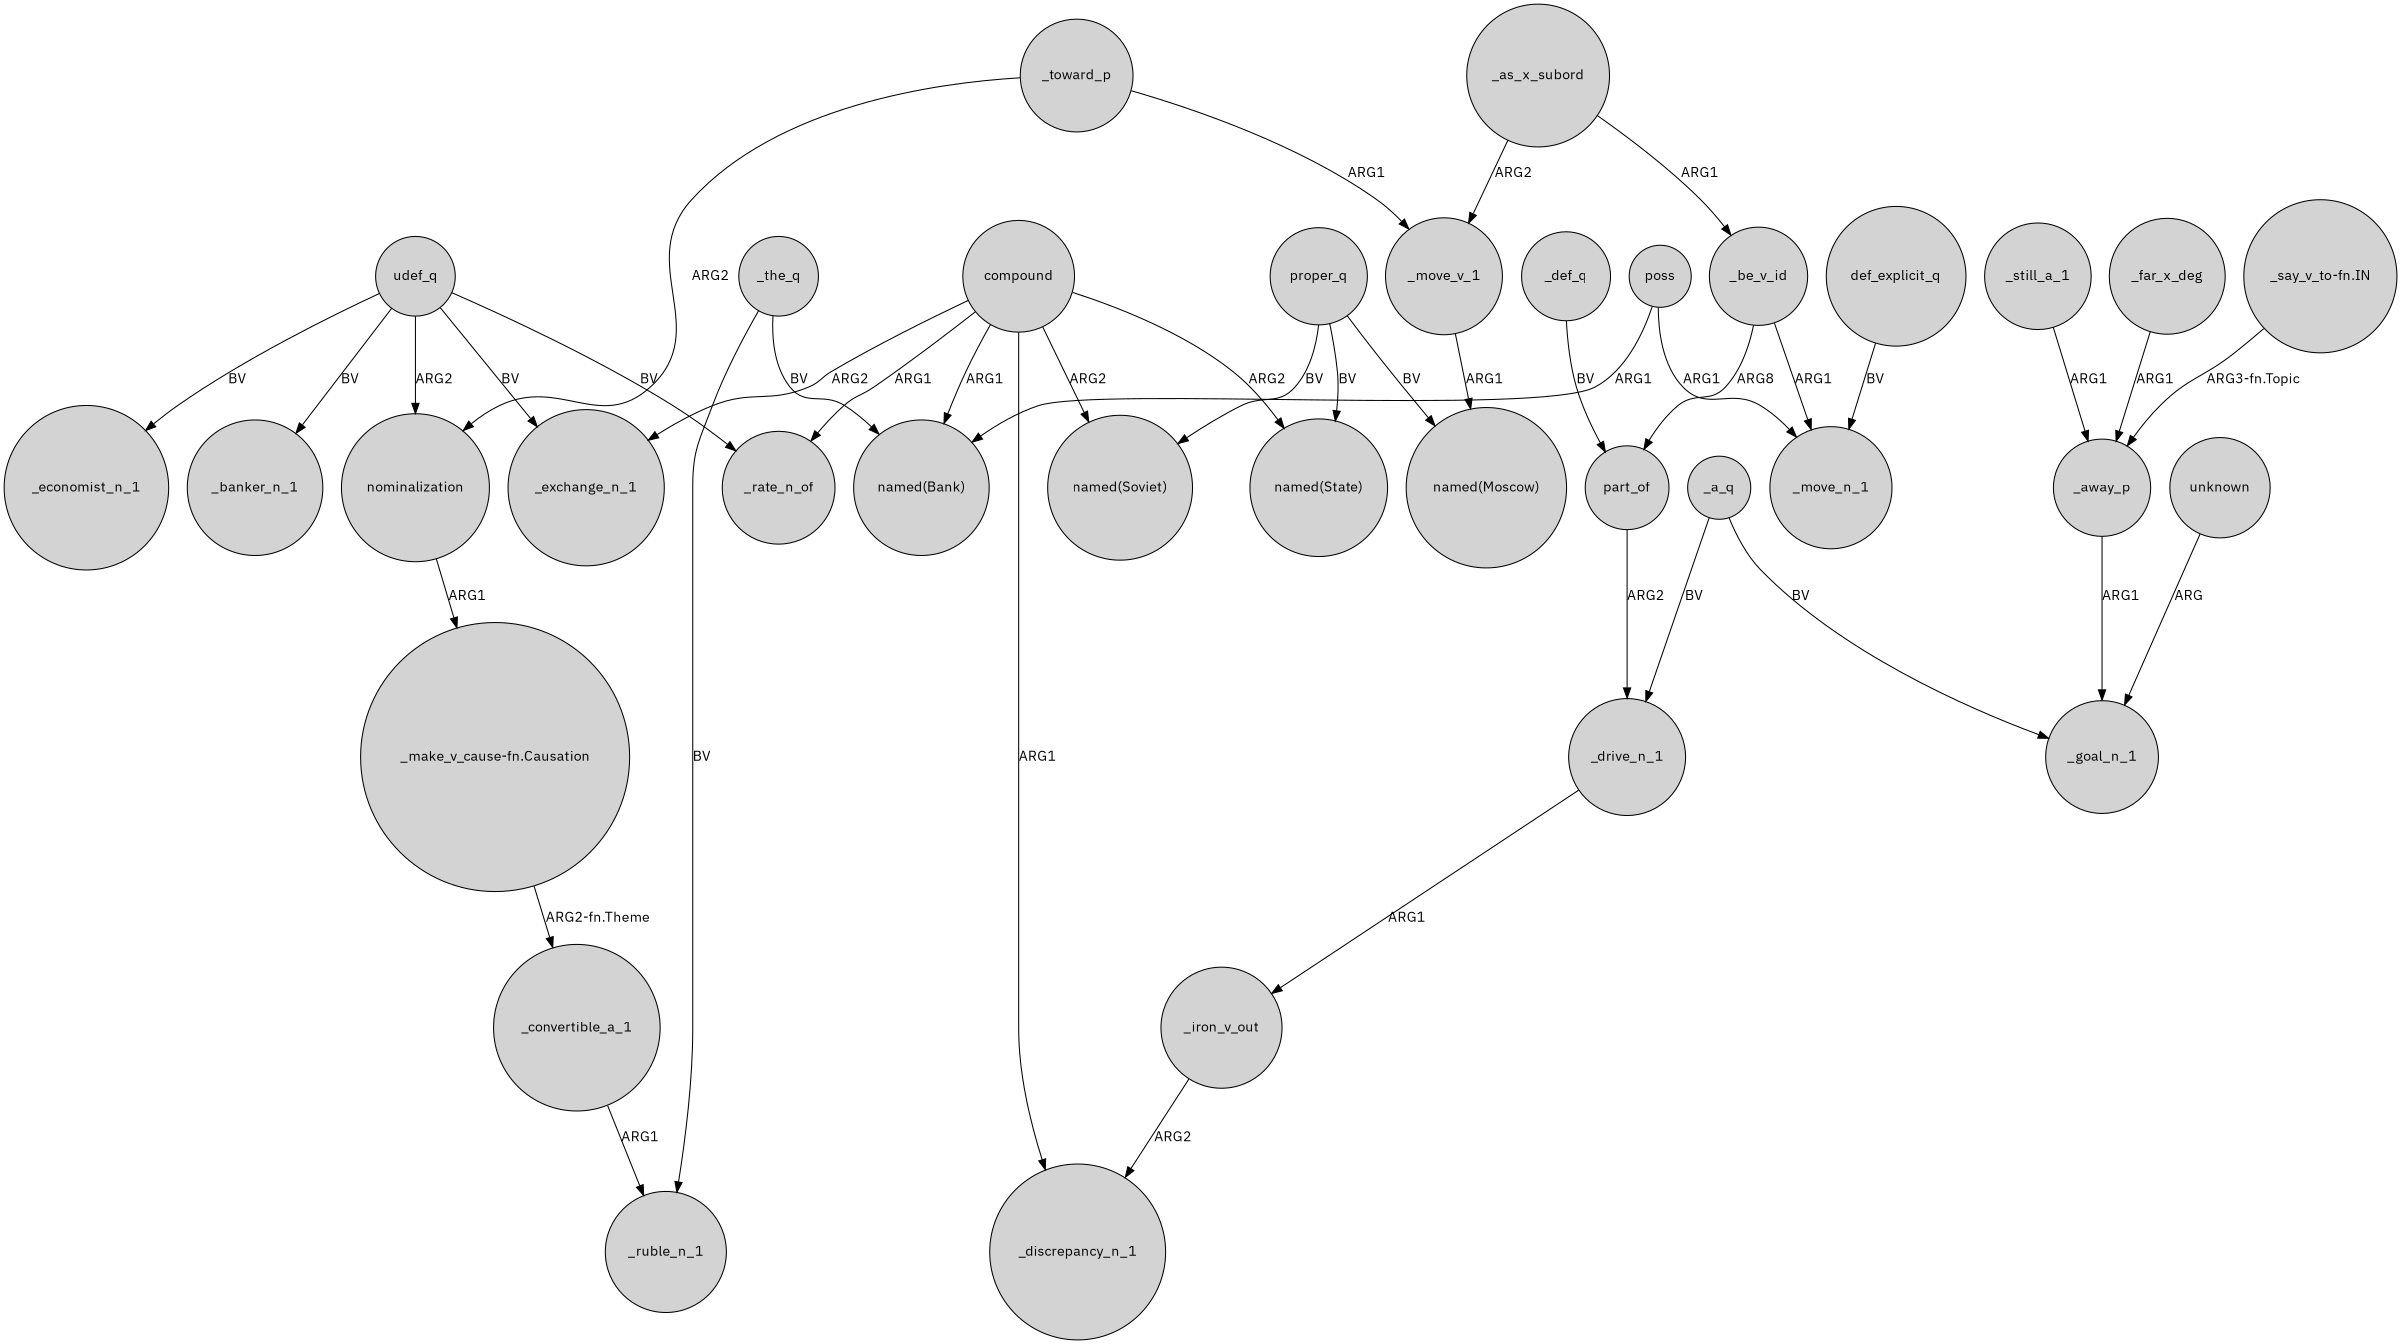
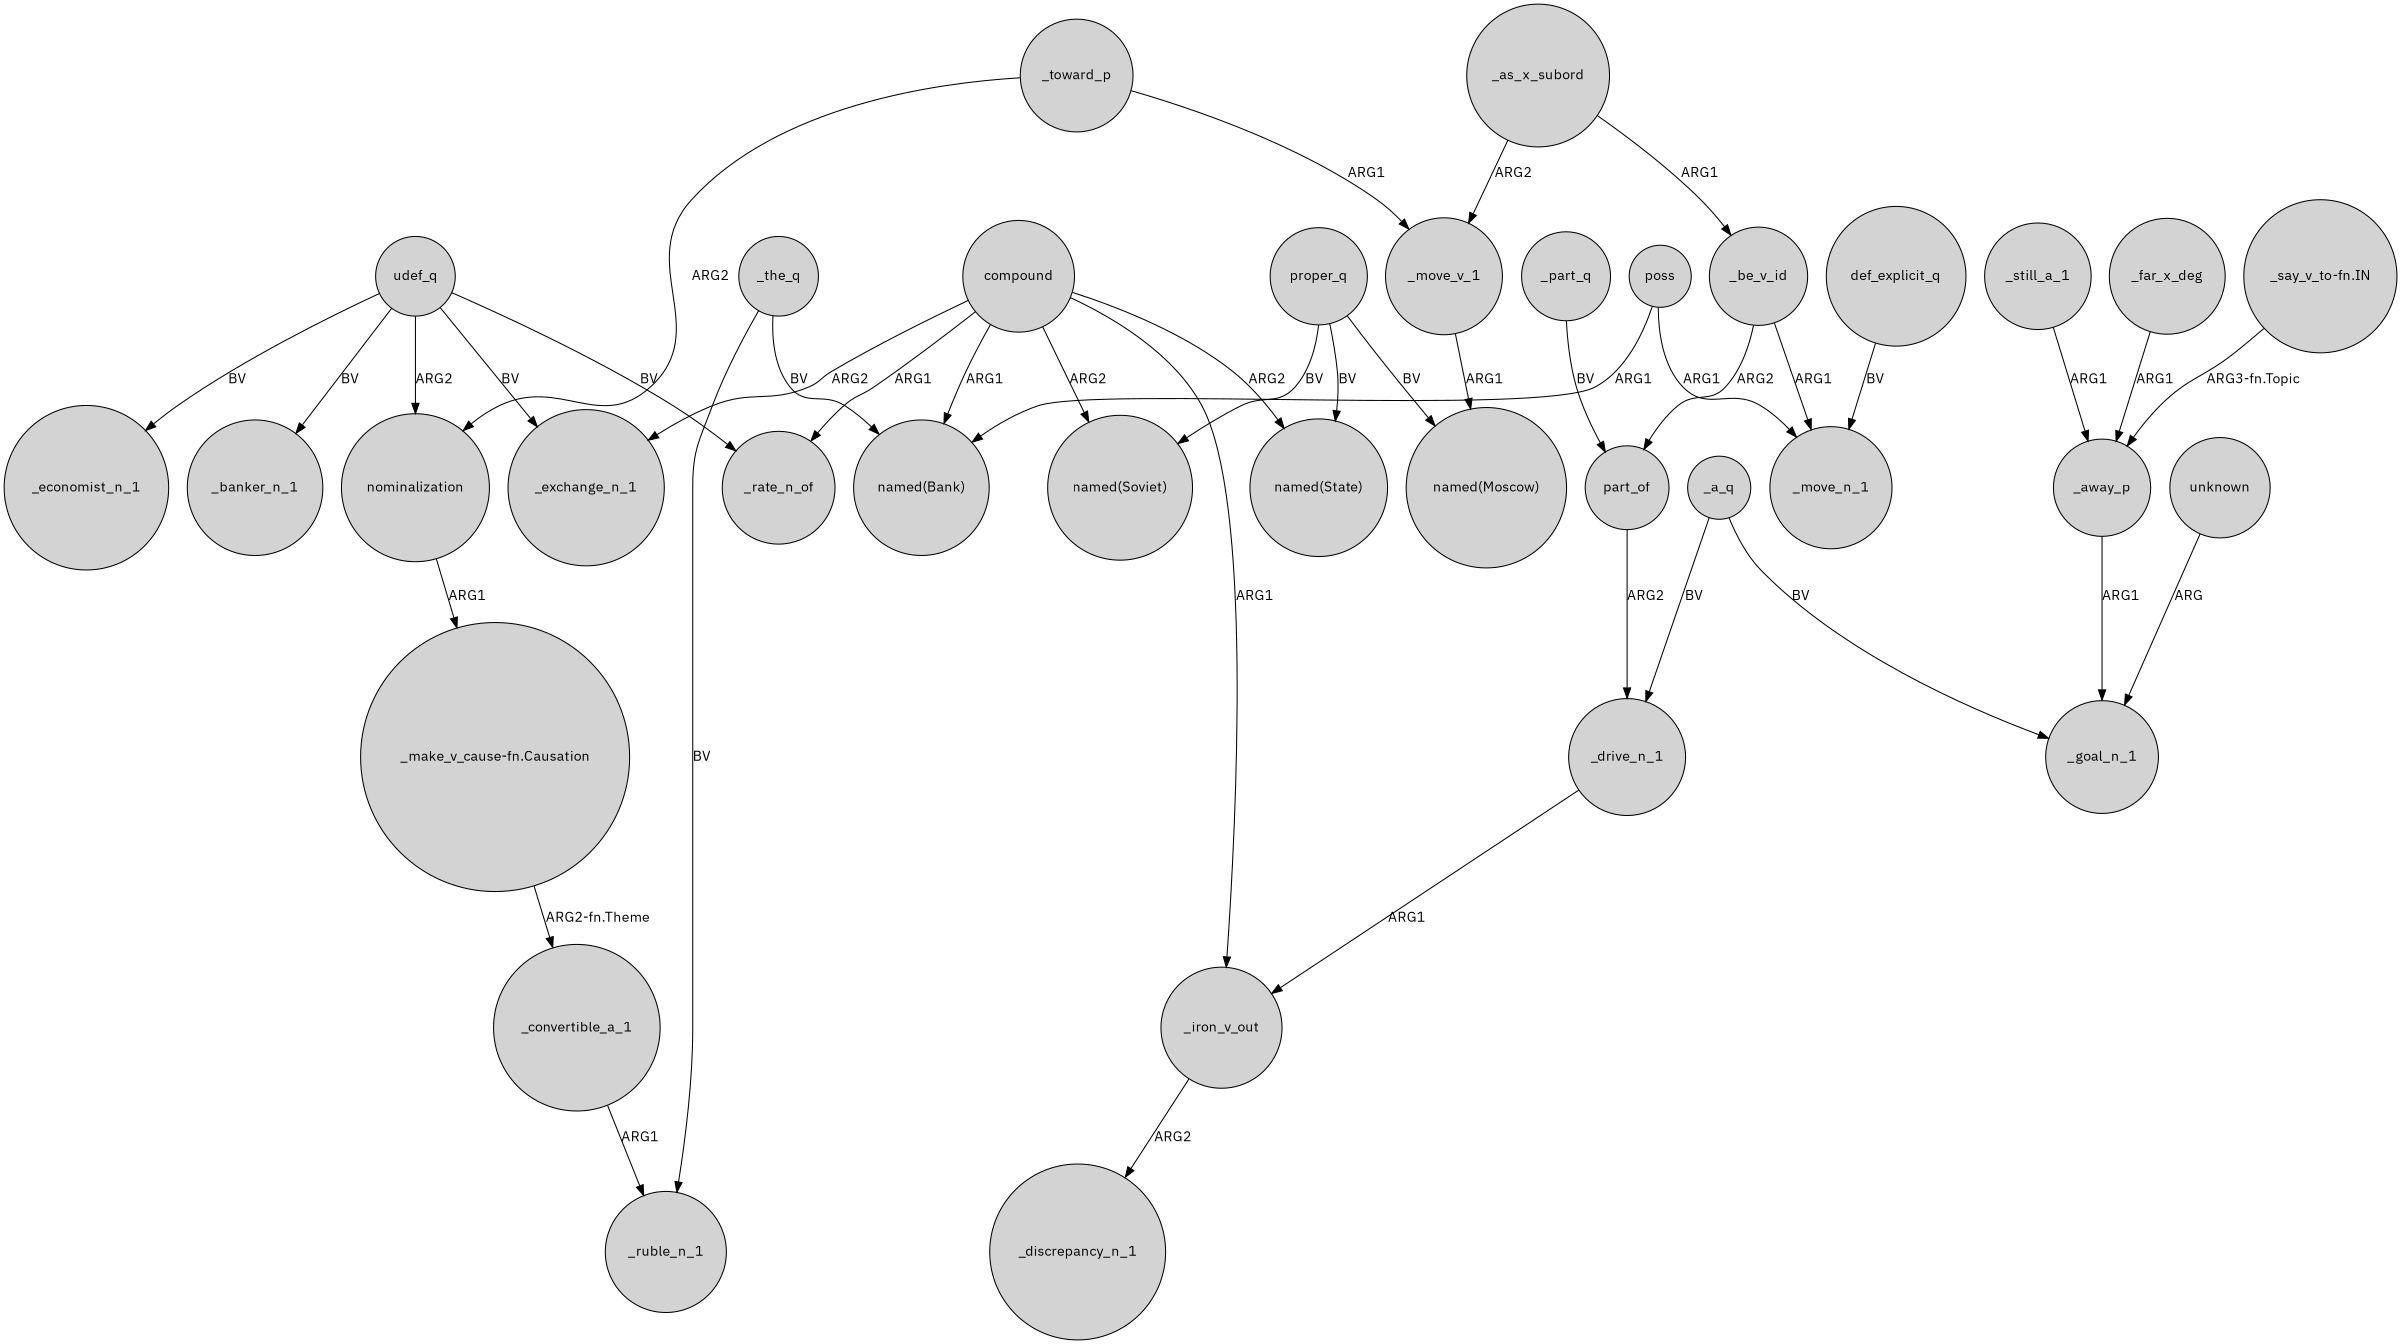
(1566, 276) -> (1566, 276)
(1756, 379) -> (1756, 379)
(1019, 747) -> (1235, 593)
